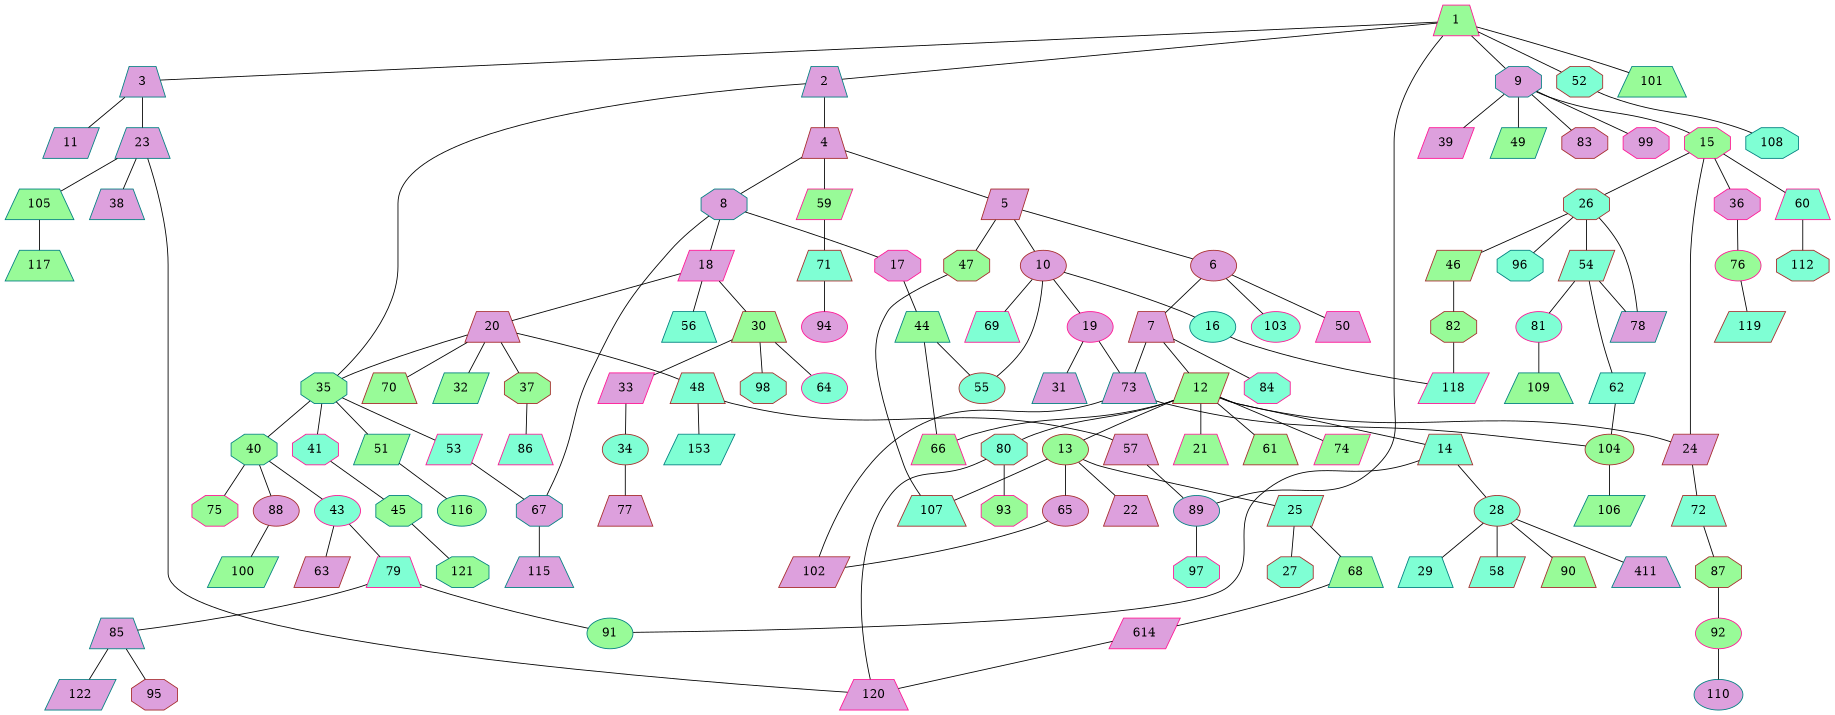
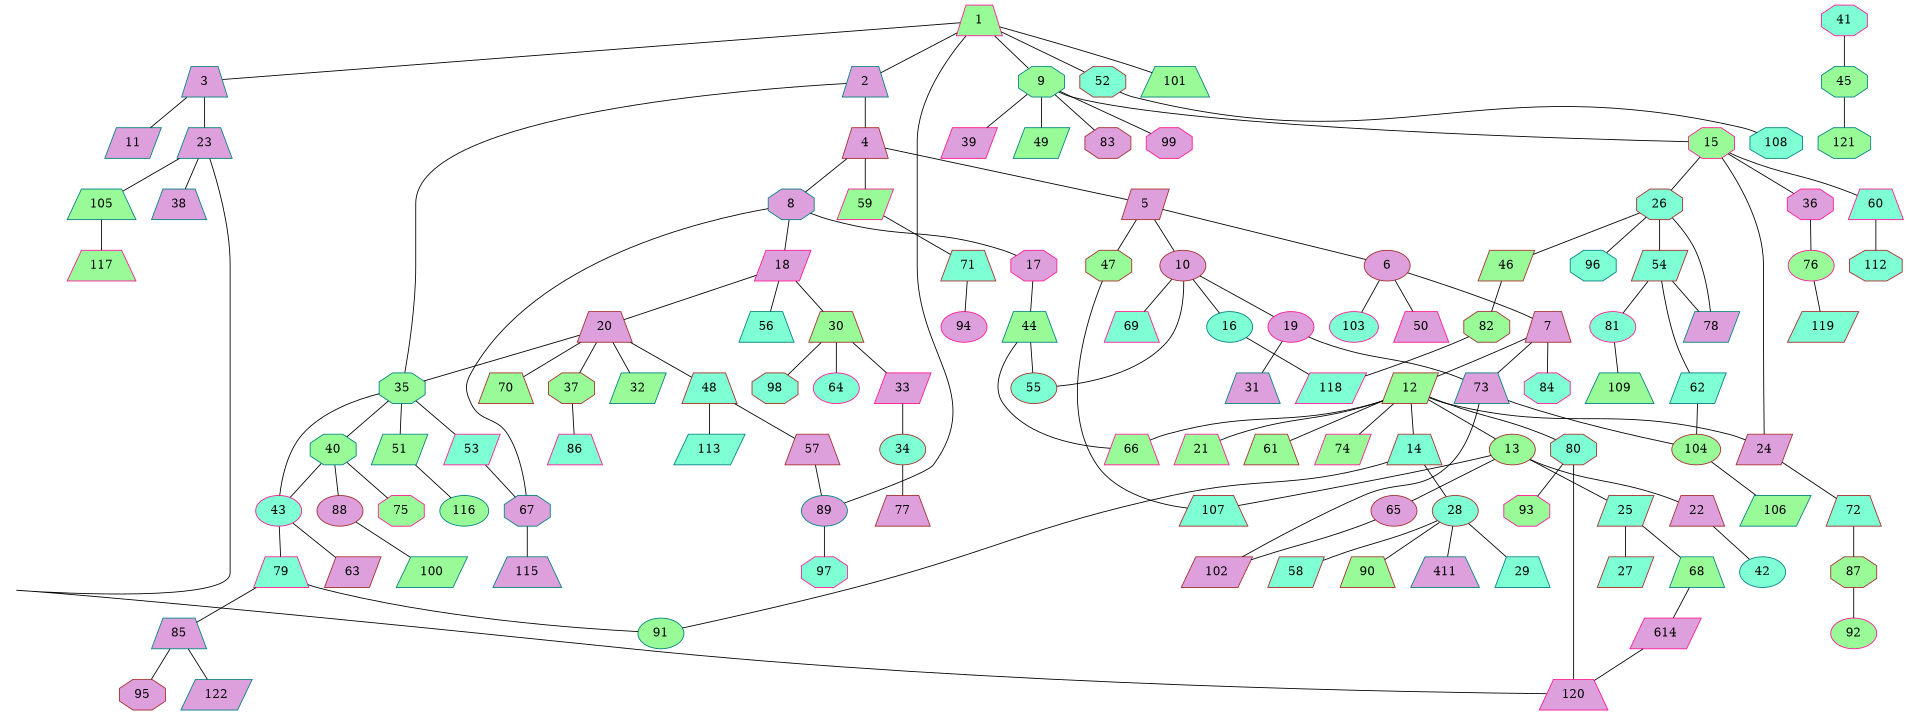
(1518, 82) -> (1042, 82)
(40, 266) -> (102, 266)
(320, 419) -> (310, 427)
(699, 450) -> (709, 450)
(1290, 572) -> (1626, 572)
none -> (1763, 572)
(1718, 695) -> none
